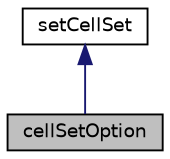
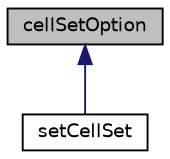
(85, 89) -> (85, 89)
